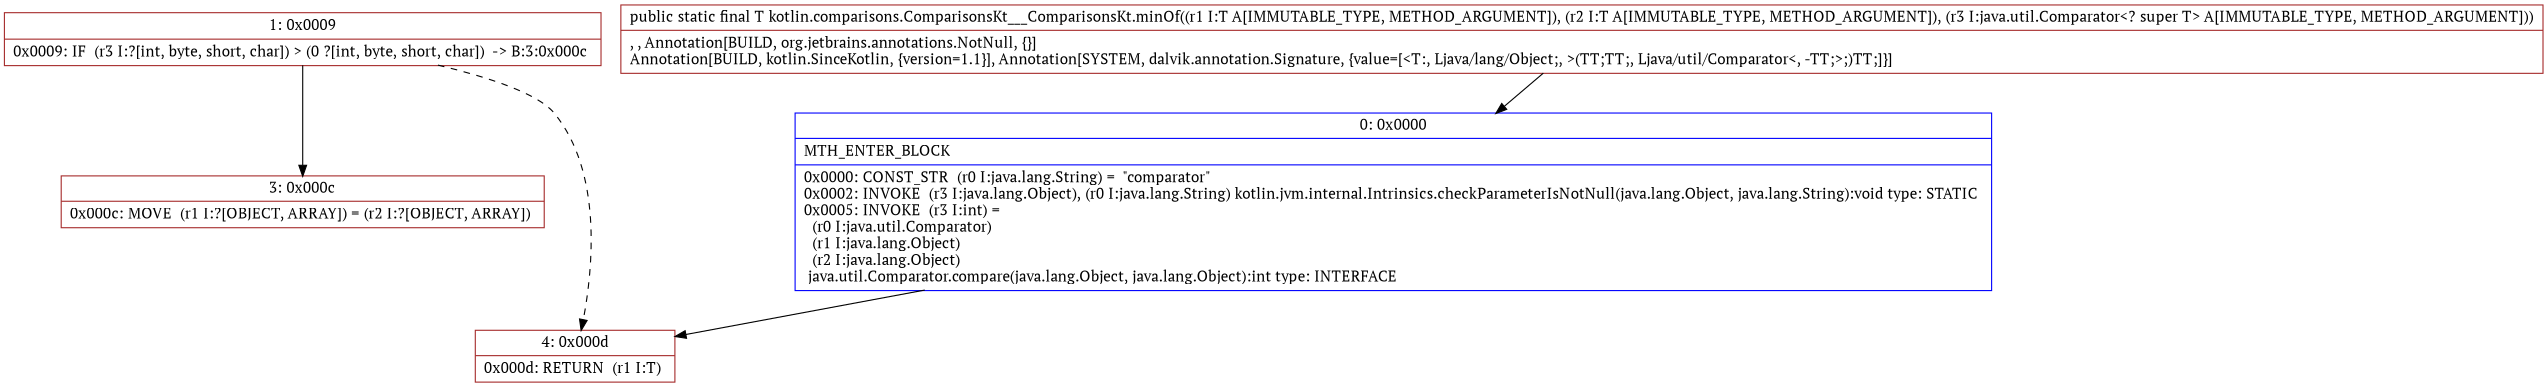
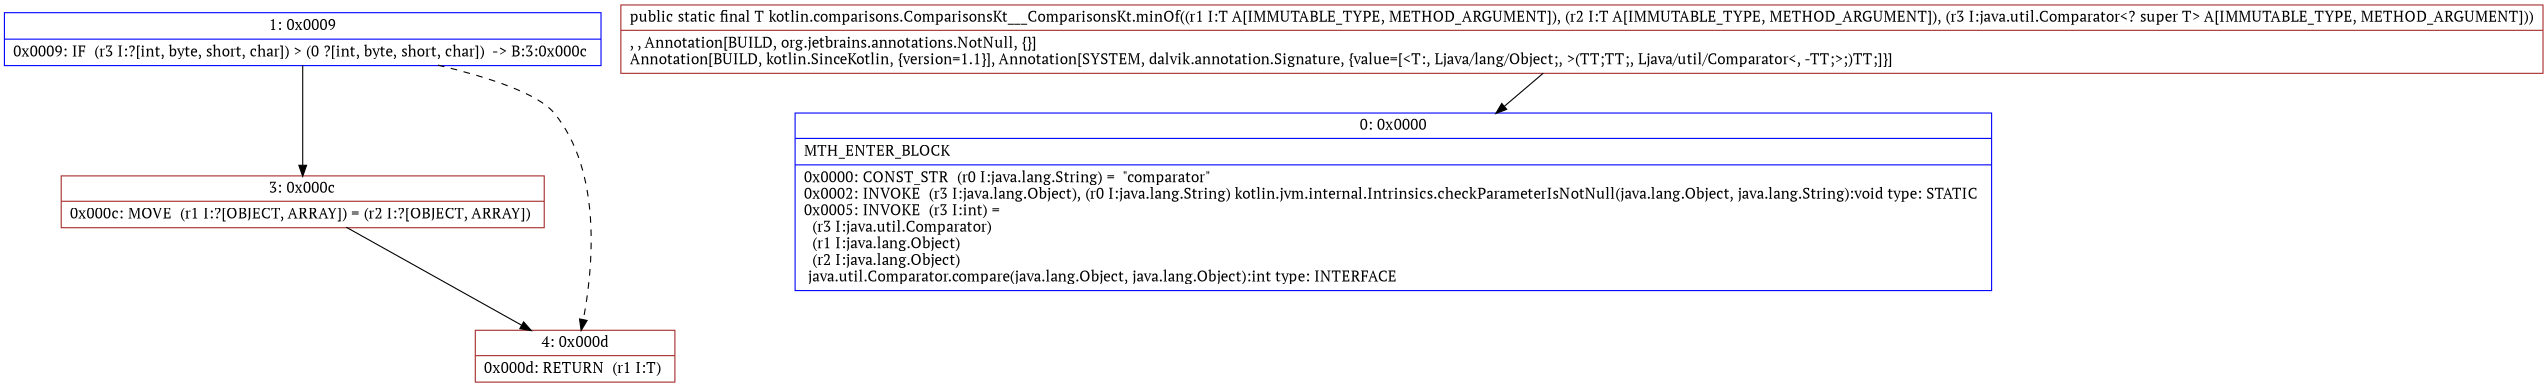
(303, 39) -> (303, 39)
(898, 227) -> (898, 227)
(805, 312) -> (434, 276)
